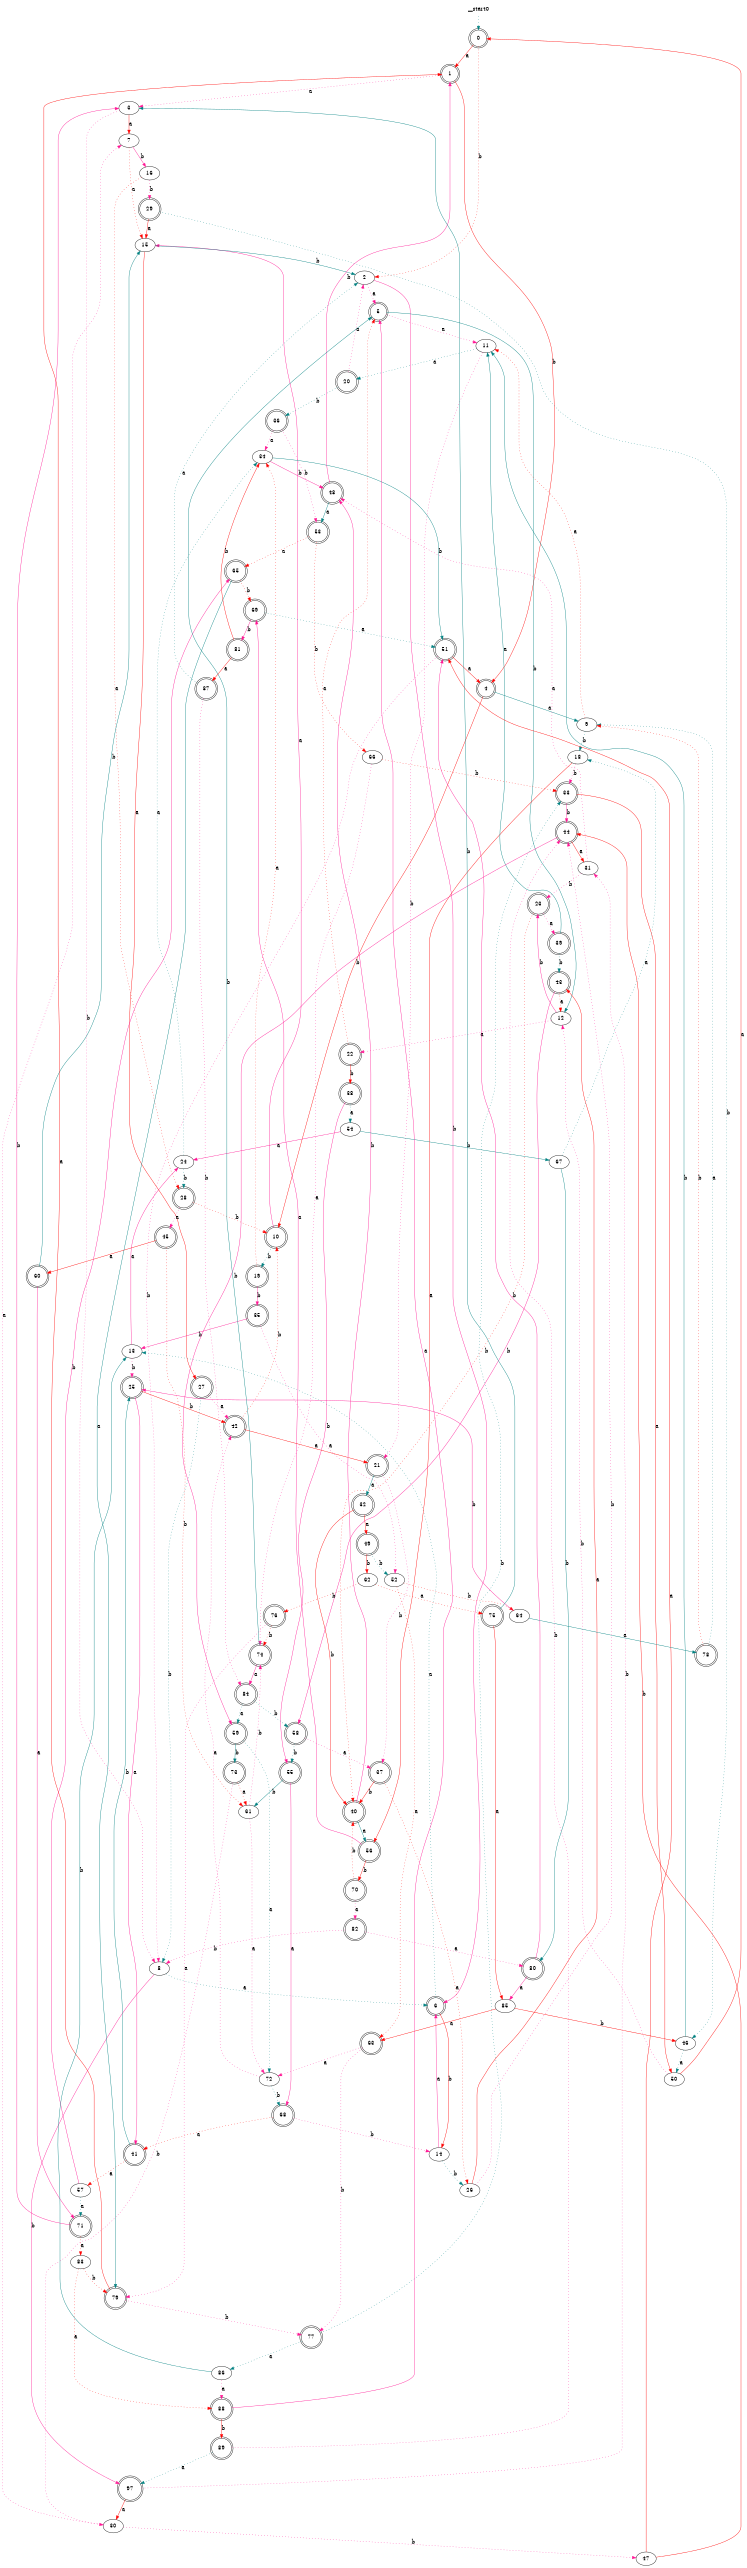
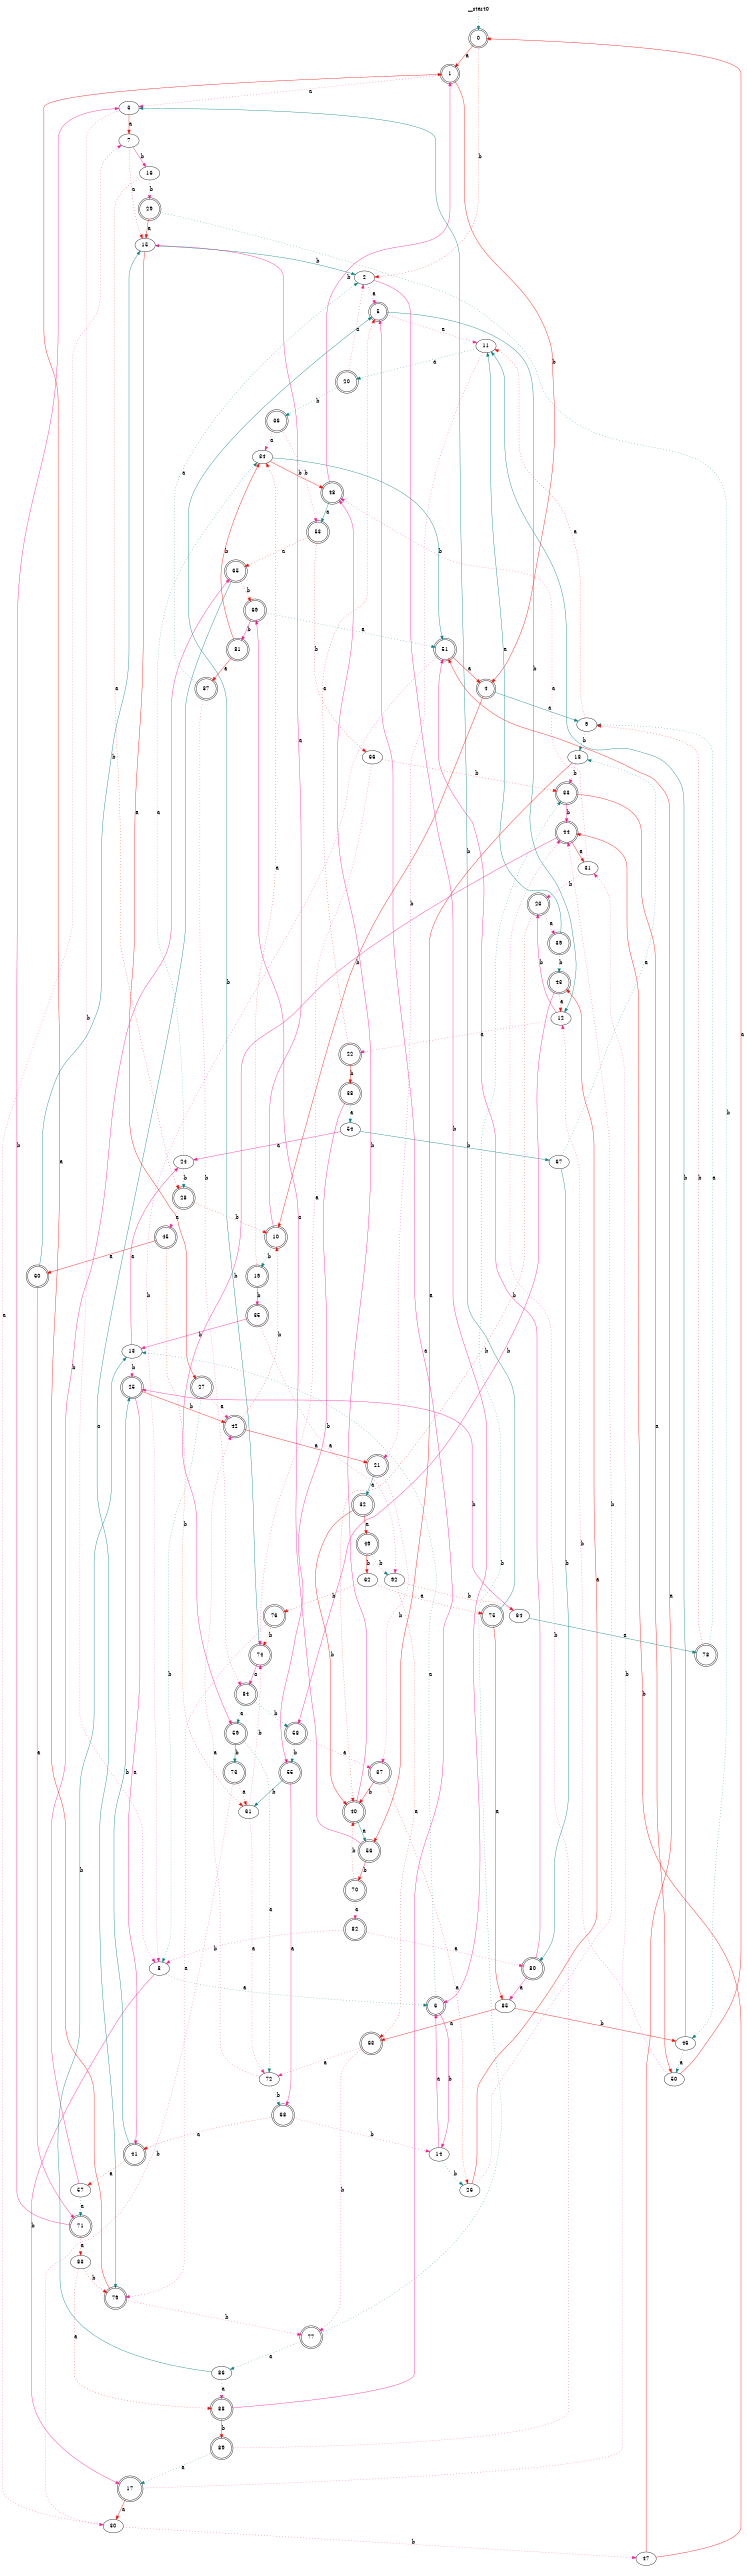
(295, 474) -> (295, 474)
(394, 1580) -> (394, 1580)
(448, 2078) -> (448, 2078)
(130, 2489) -> (130, 2489)
